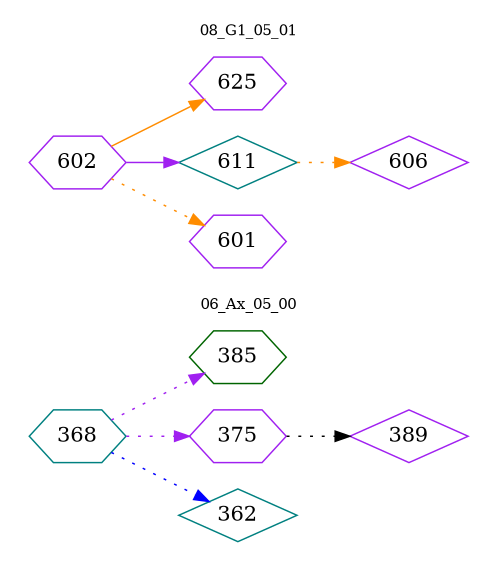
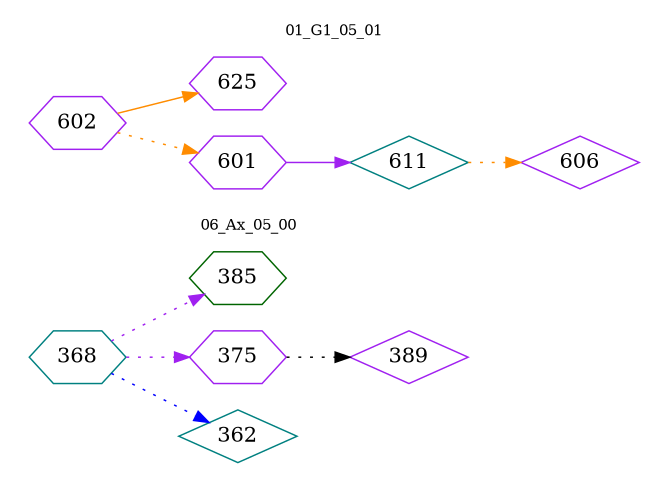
(249, 31) -> (334, 31)
(145, 162) -> (311, 162)
